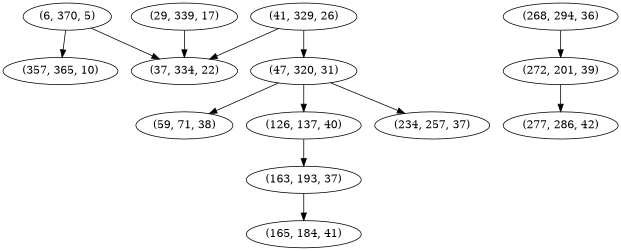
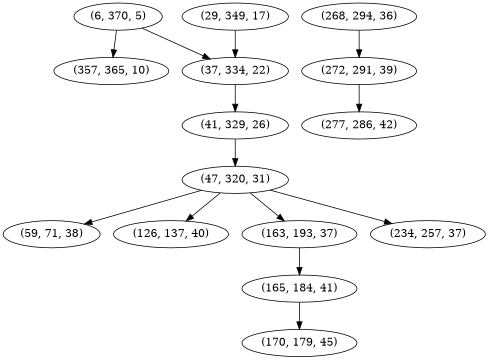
(184, 17) -> (235, 17)
(248, 42) -> (235, 95)
(561, 71) -> (359, 71)
(304, 149) -> (264, 205)
none -> (299, 343)
